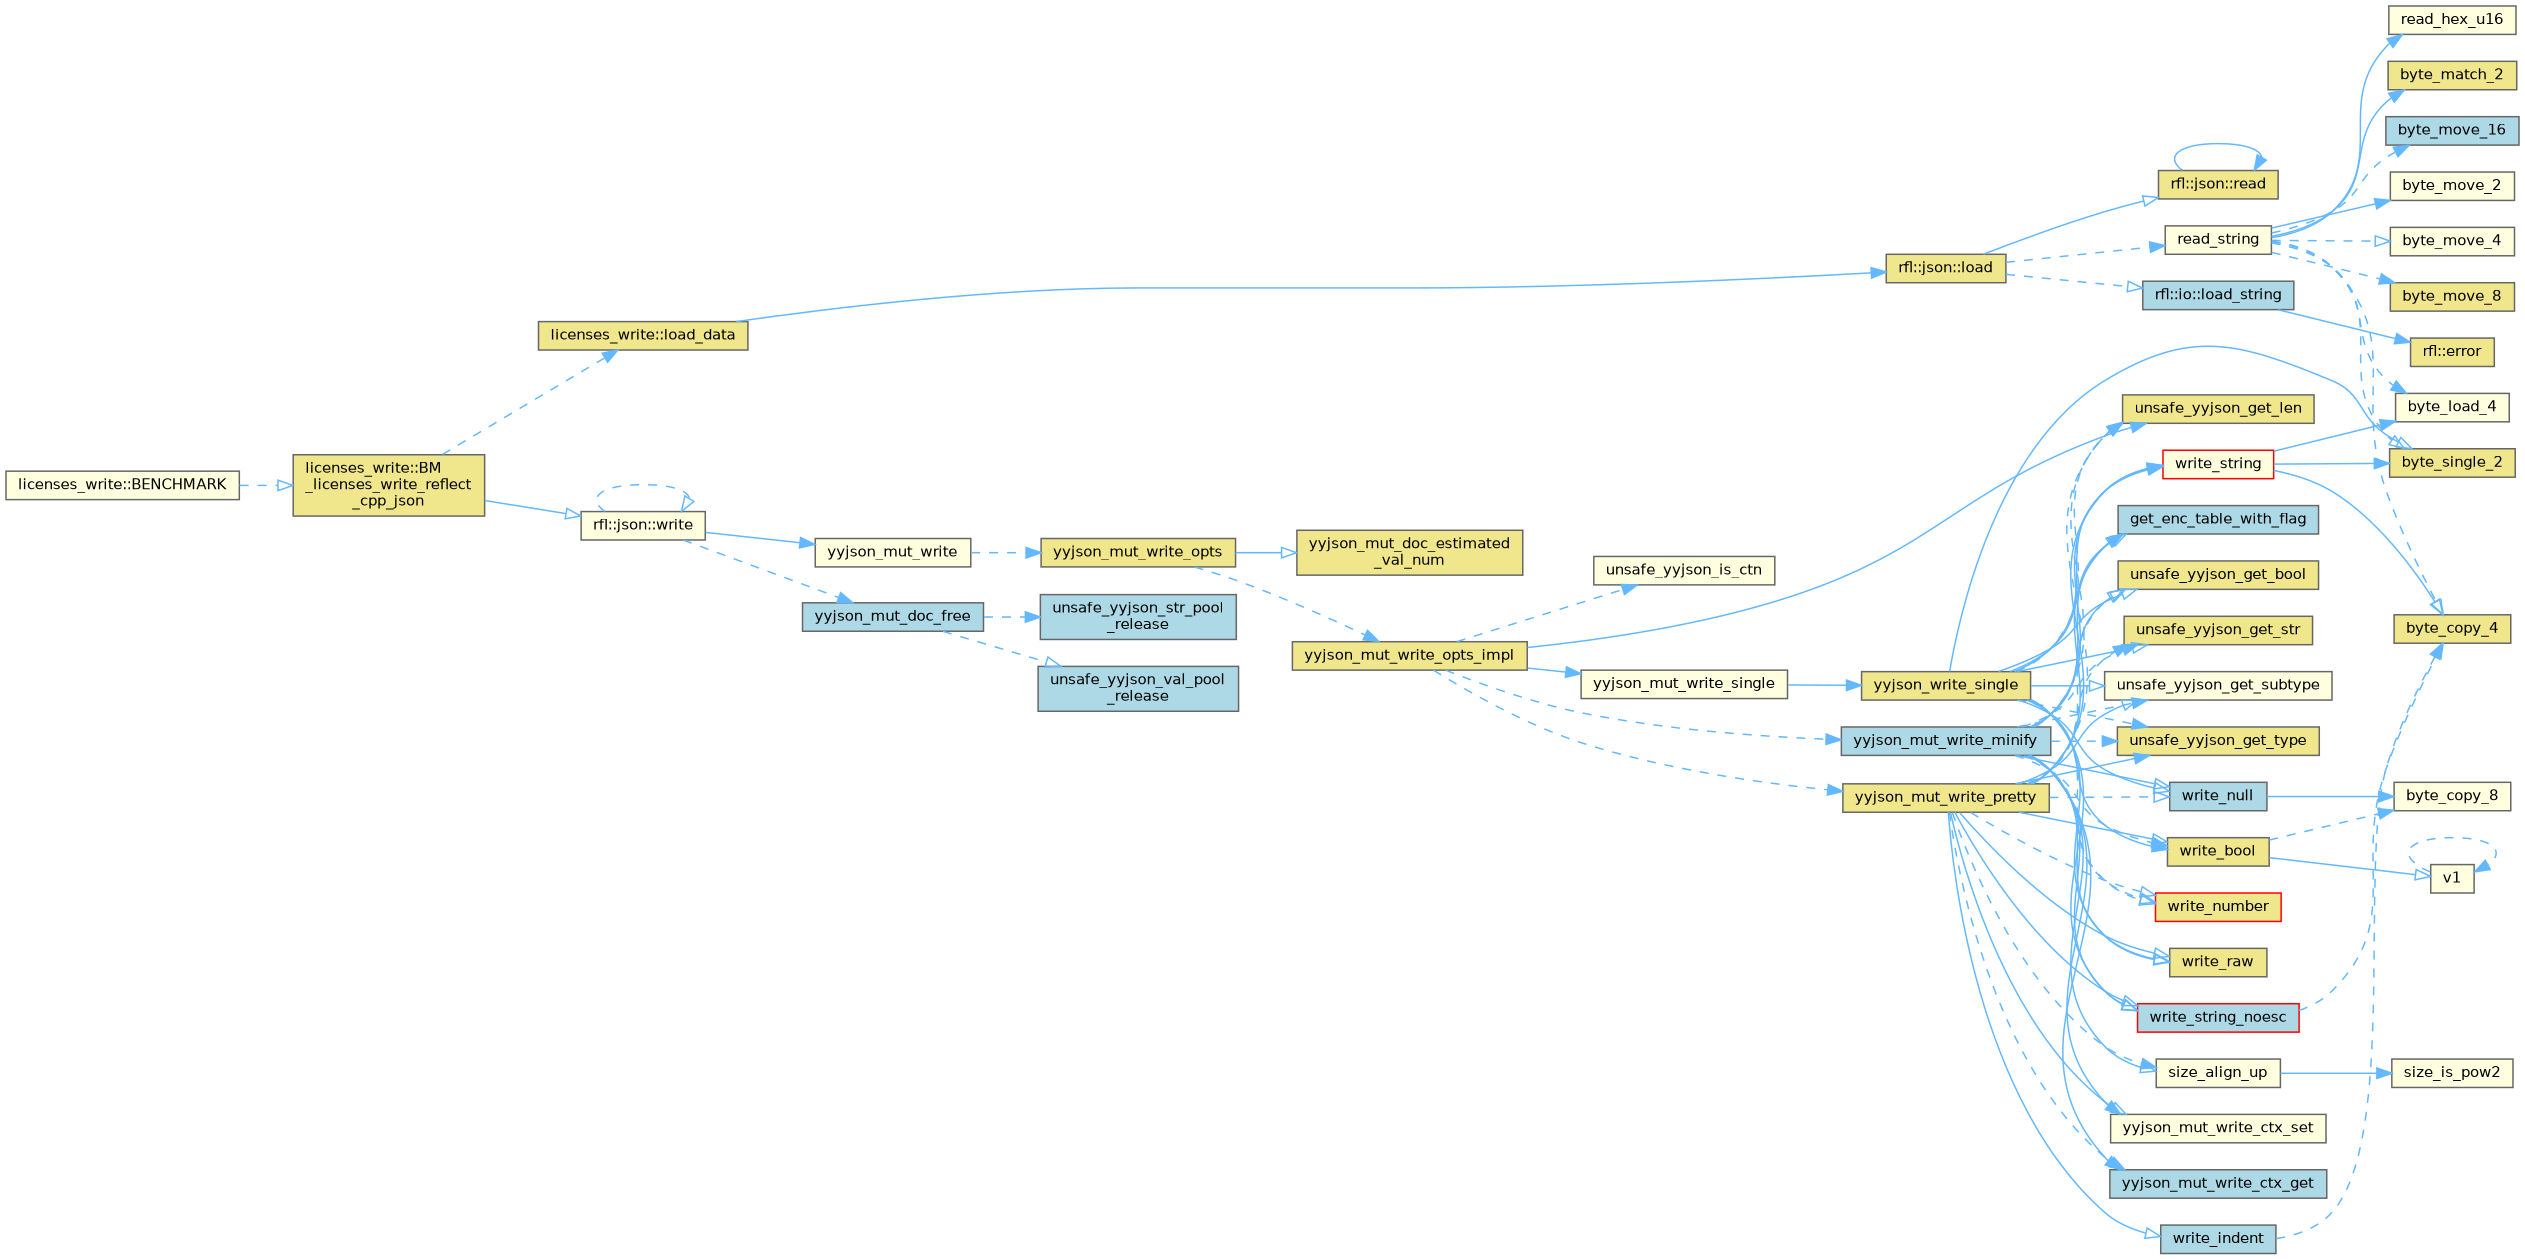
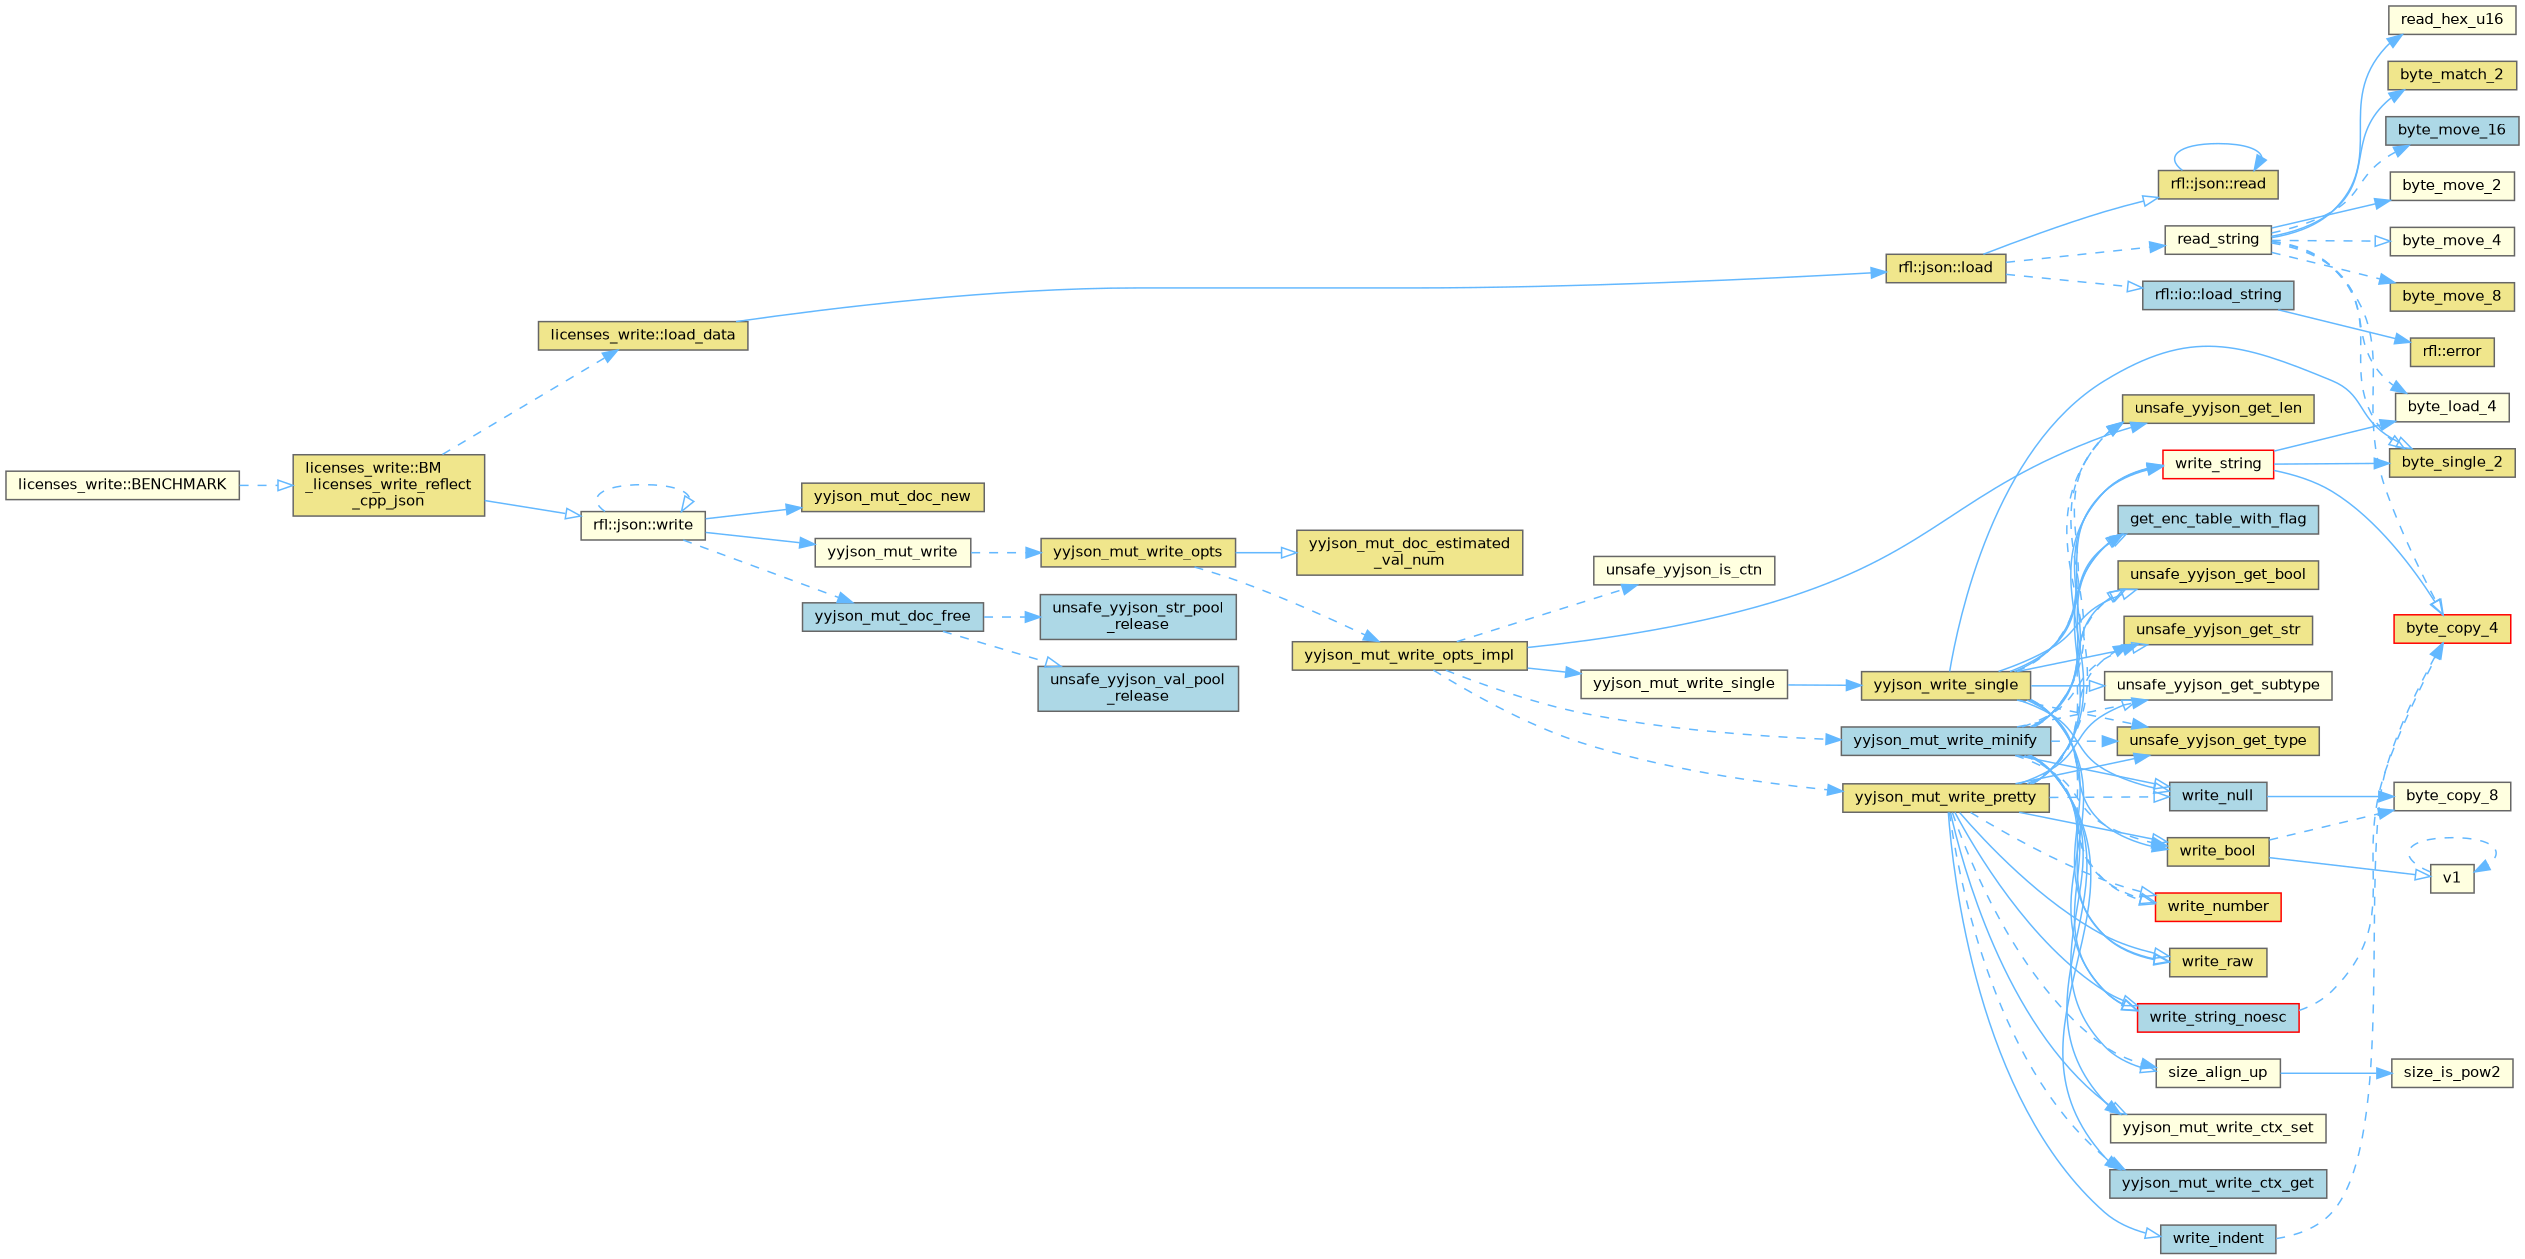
none -> (893, 497)
(2452, 629) -> (2452, 629)
